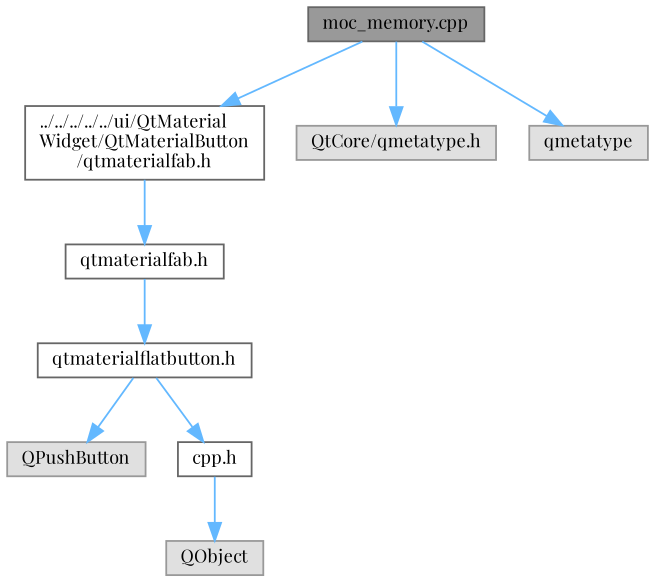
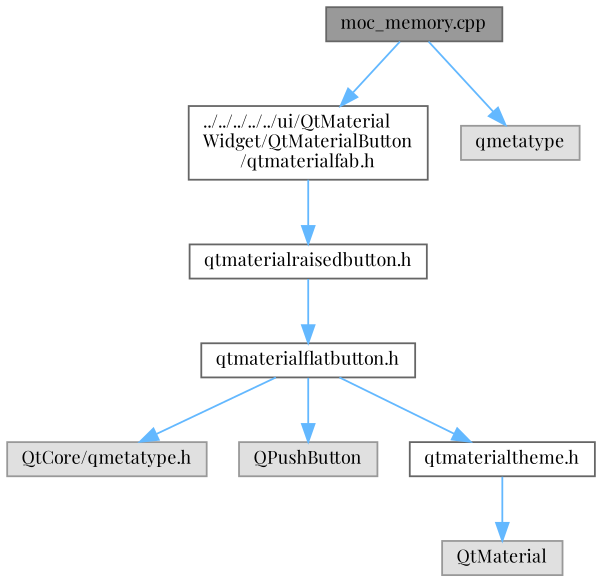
(396, 74) -> (216, 406)
(145, 261) -> (308, 261)
(215, 459) -> (502, 459)
(215, 558) -> (502, 558)
